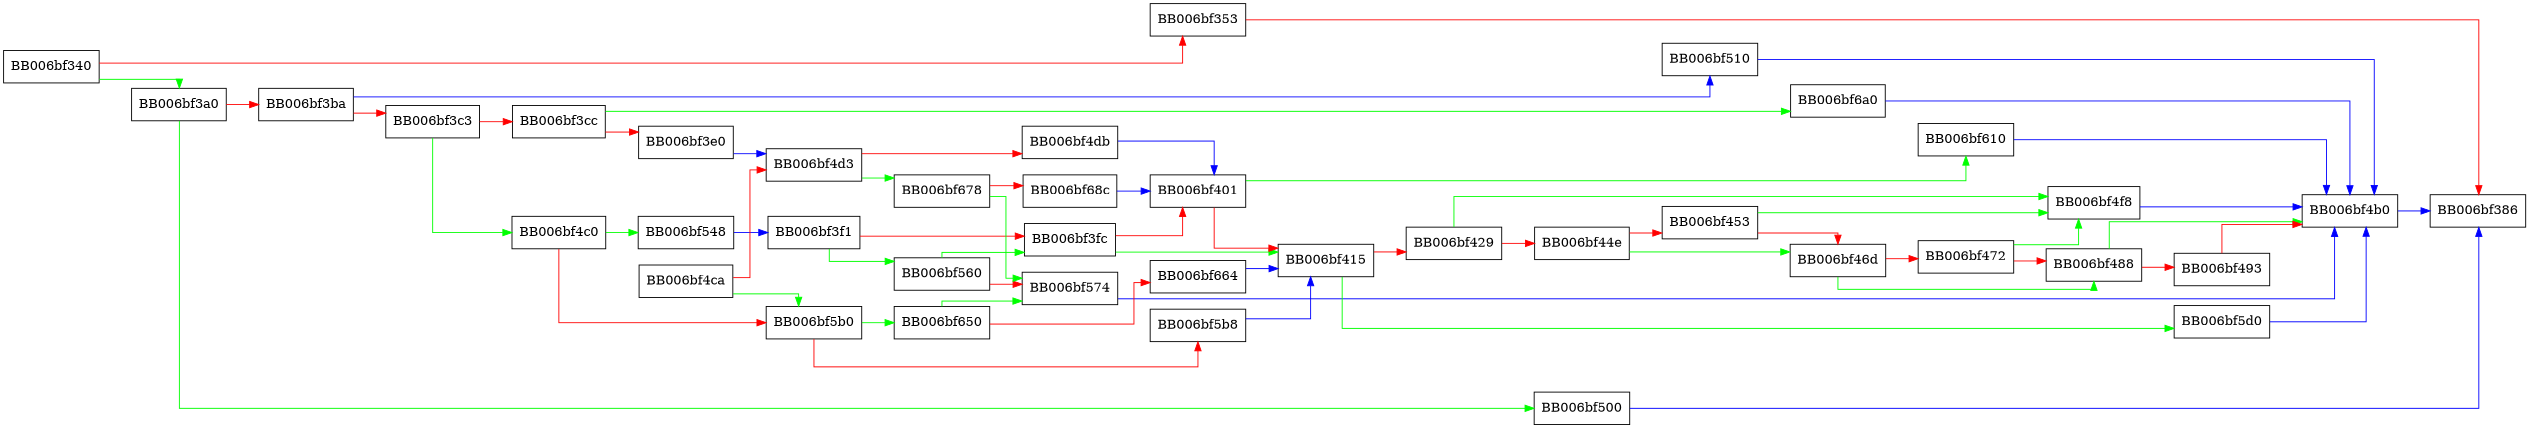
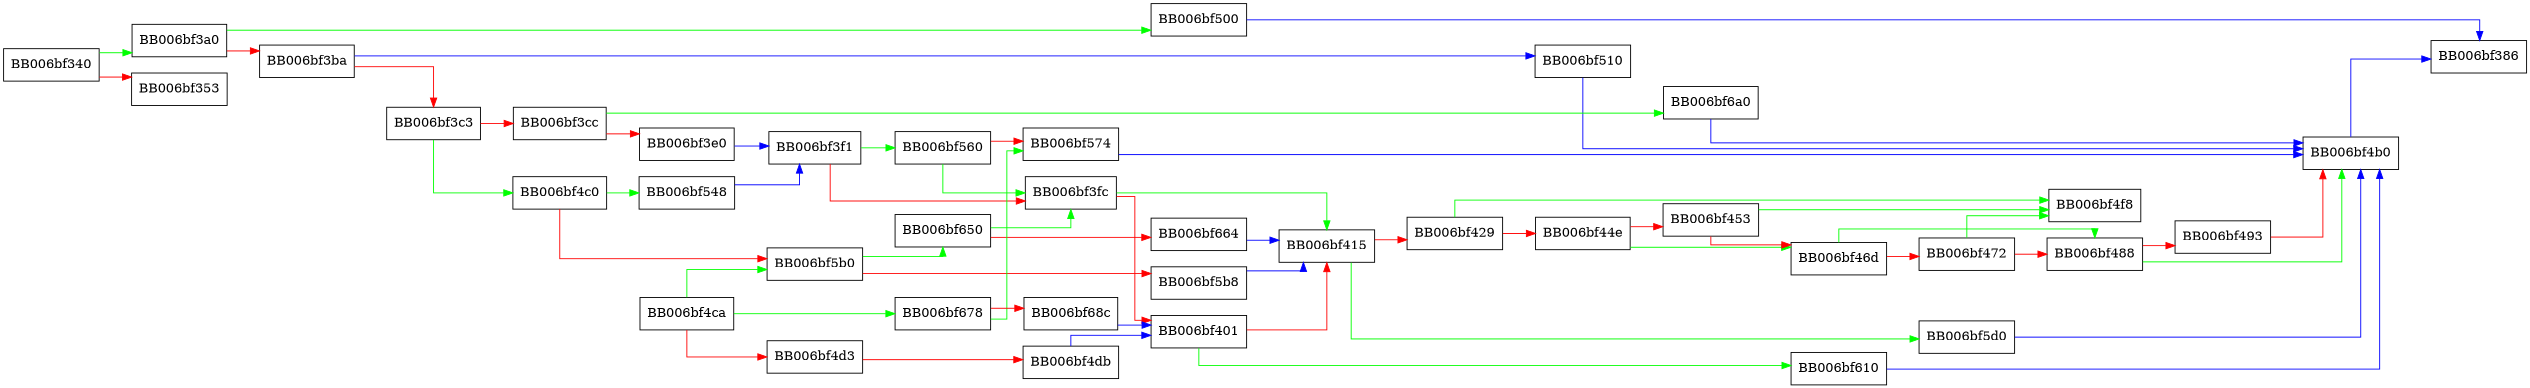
(1945, 20) -> none
(745, 154) -> (747, 146)
(874, 178) -> (810, 314)
(2217, 207) -> none
(975, 301) -> (1035, 228)
